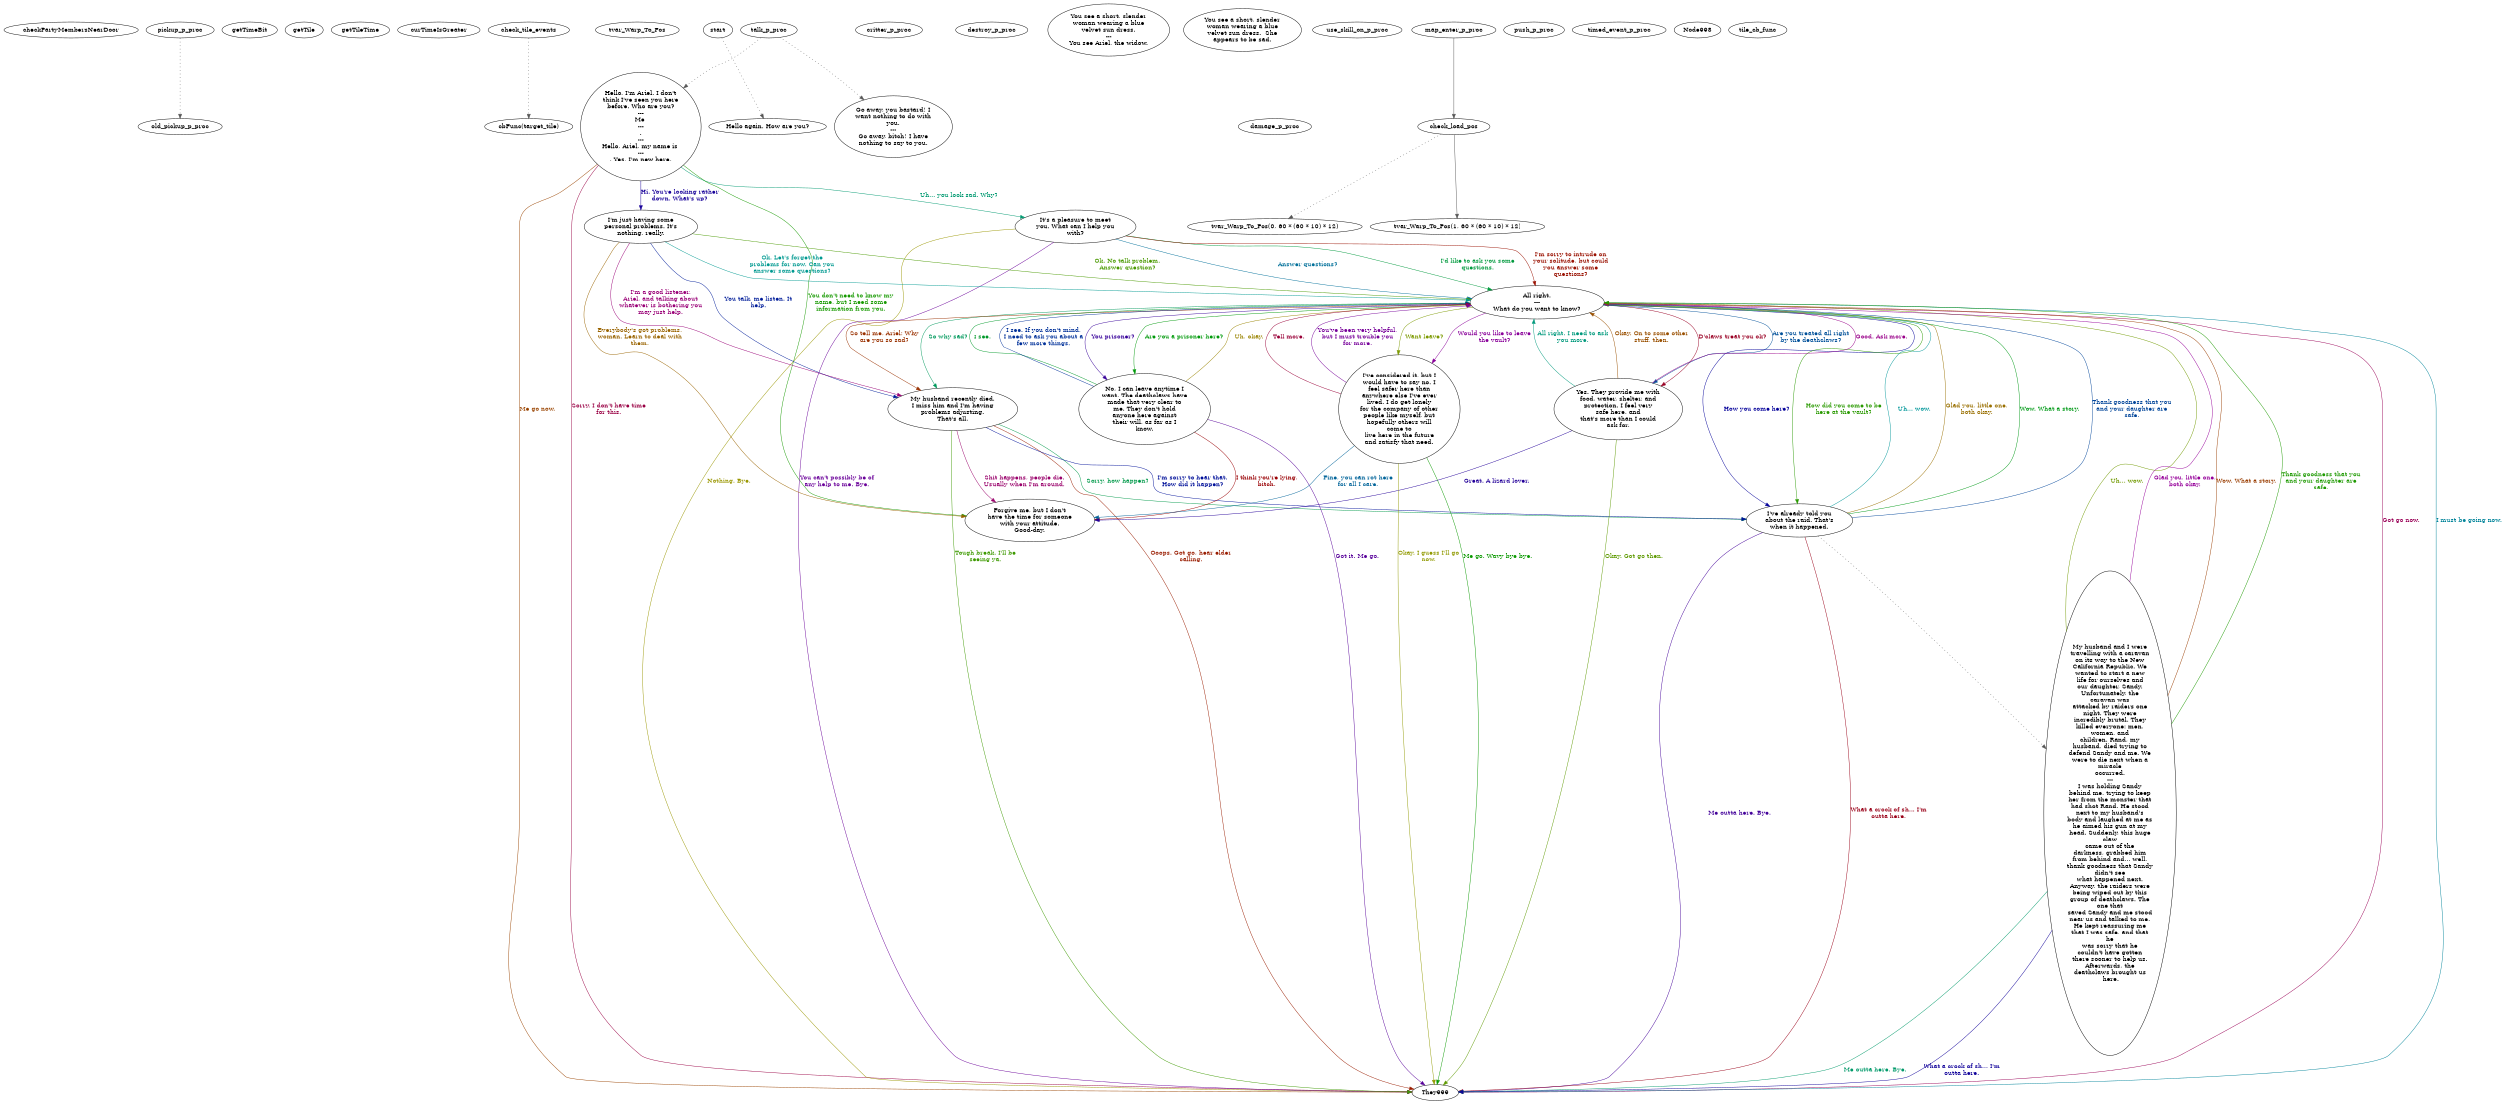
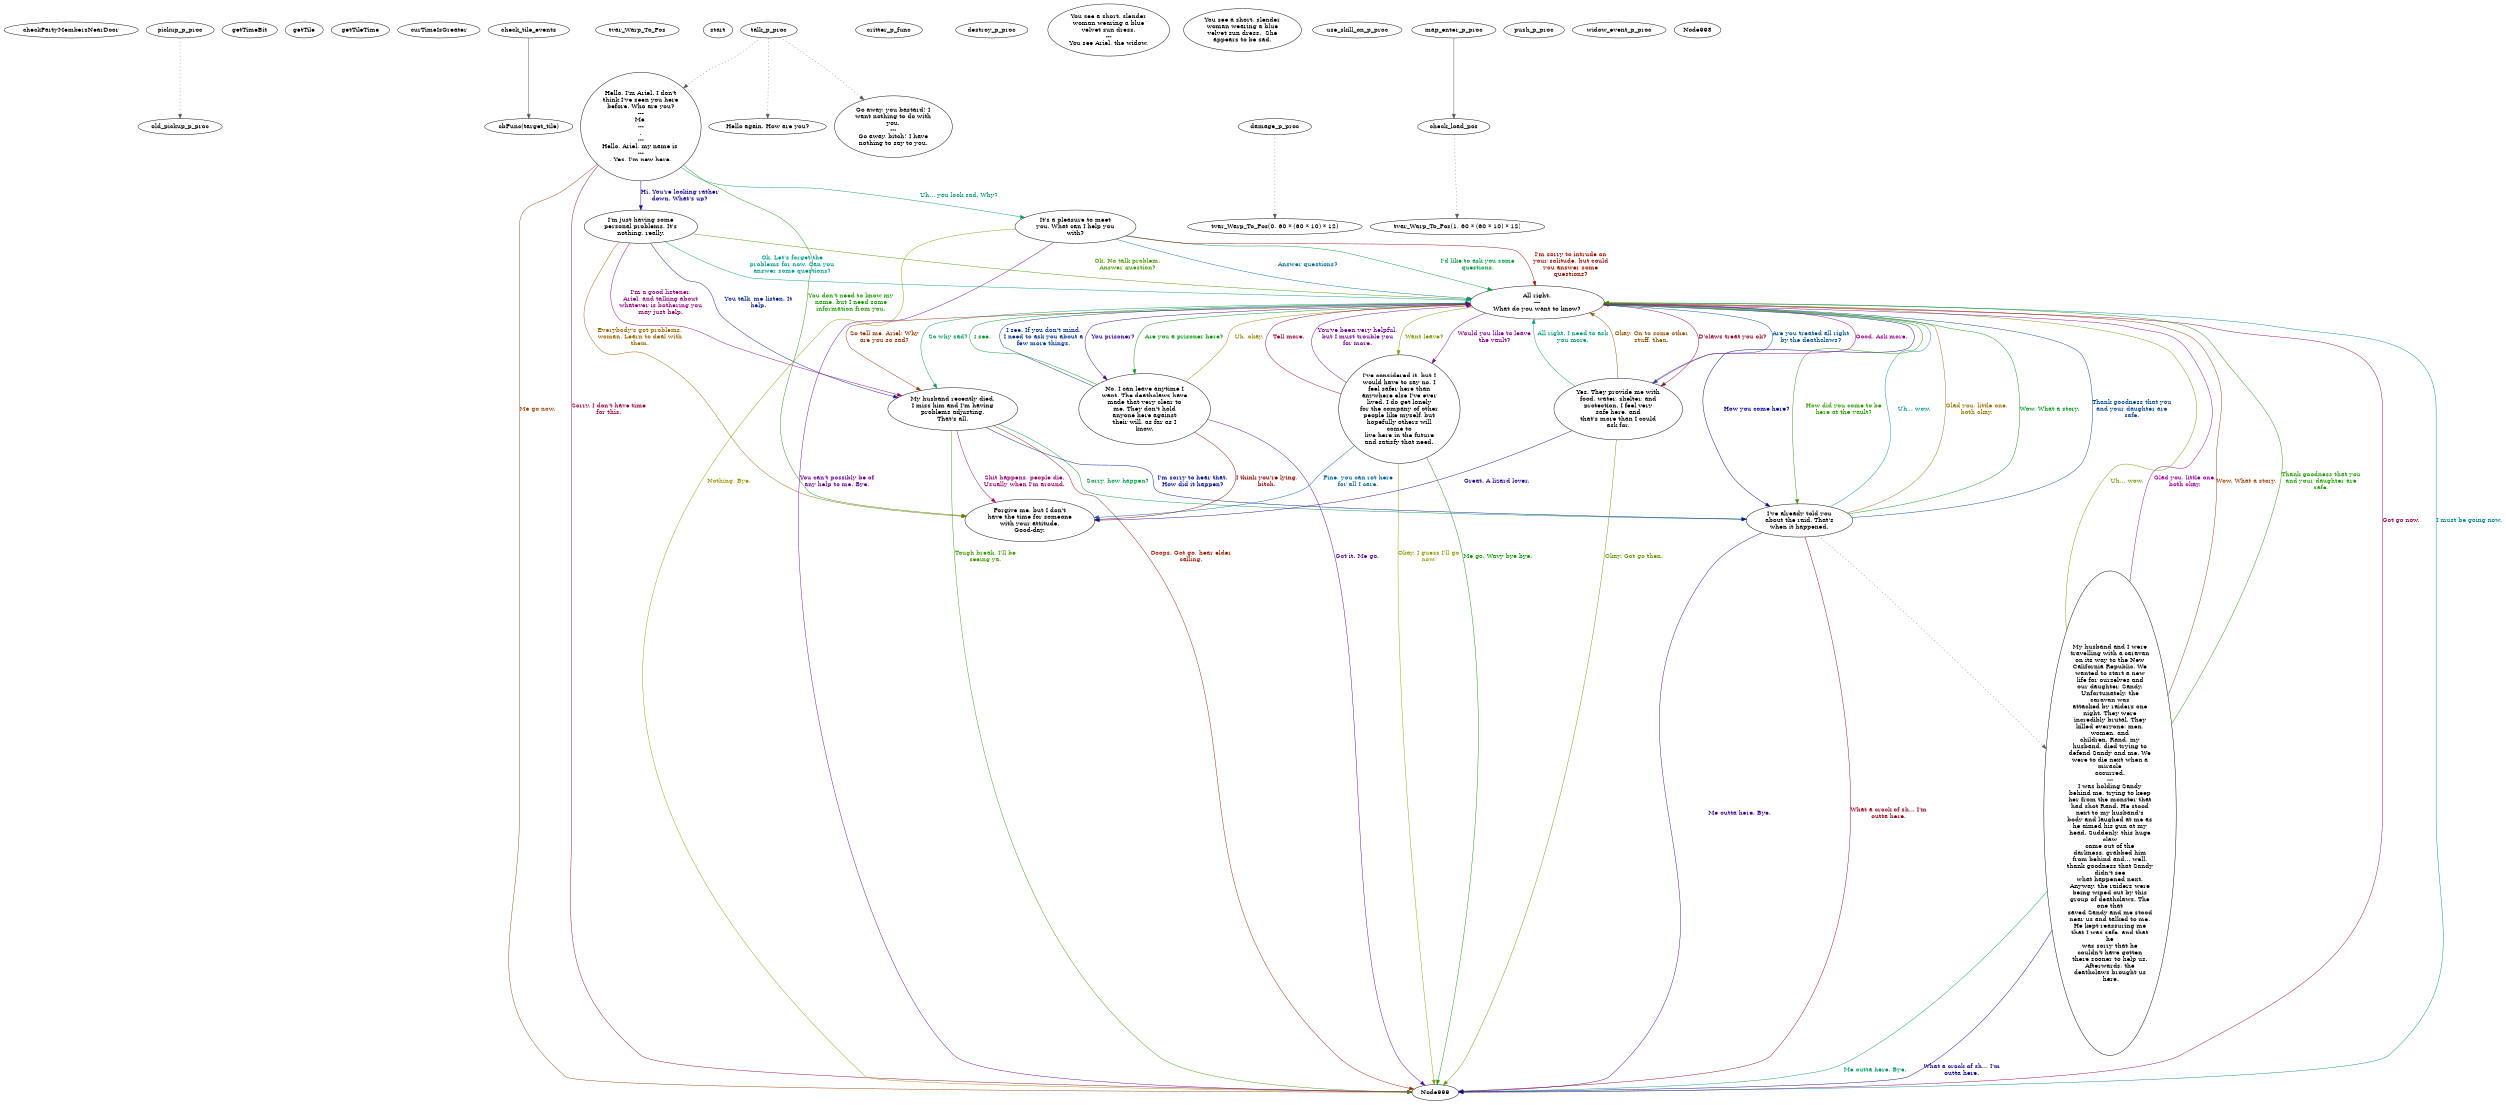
(889, 30) -> (889, 30)
(1619, 30) -> (1619, 30)
(1758, 30) -> none
(529, 76) -> (529, 76)
(742, 76) -> (768, 76)
(1456, 174) -> (1456, 174)
(1367, 175) -> (1275, 174)
(1435, 1093) -> (1435, 1093)
